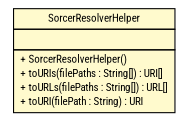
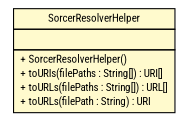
(82, 102) -> (86, 102)
